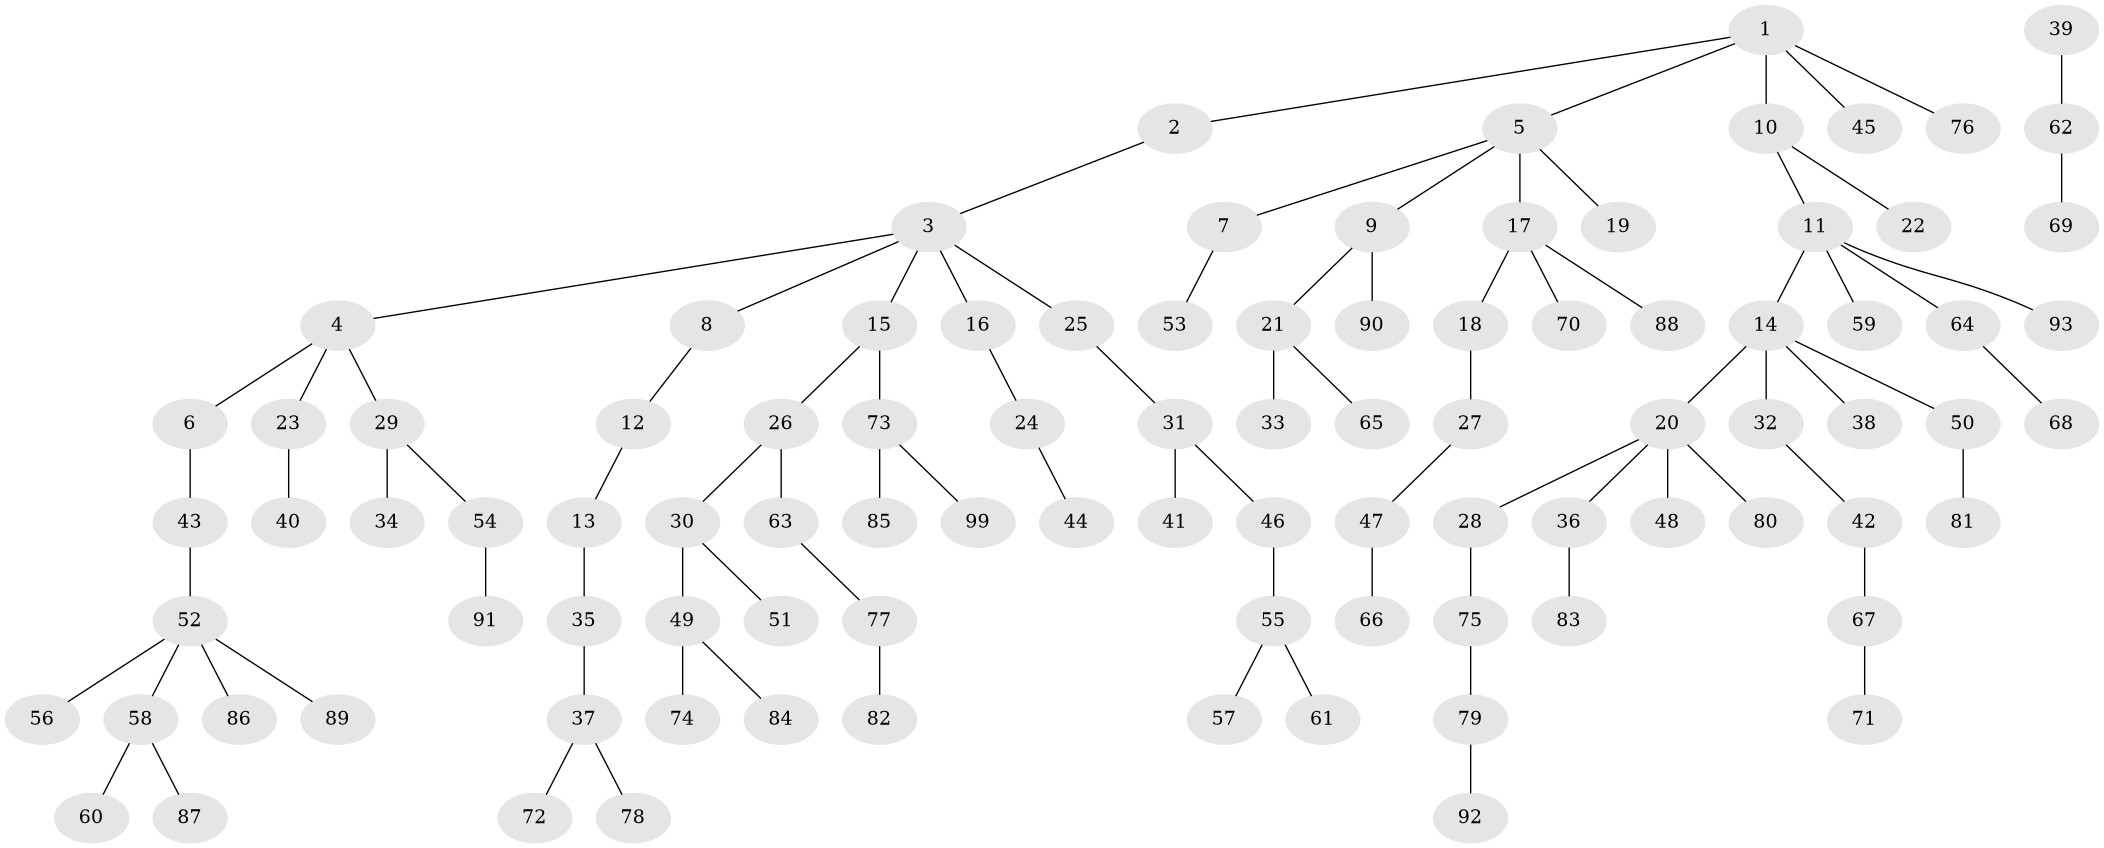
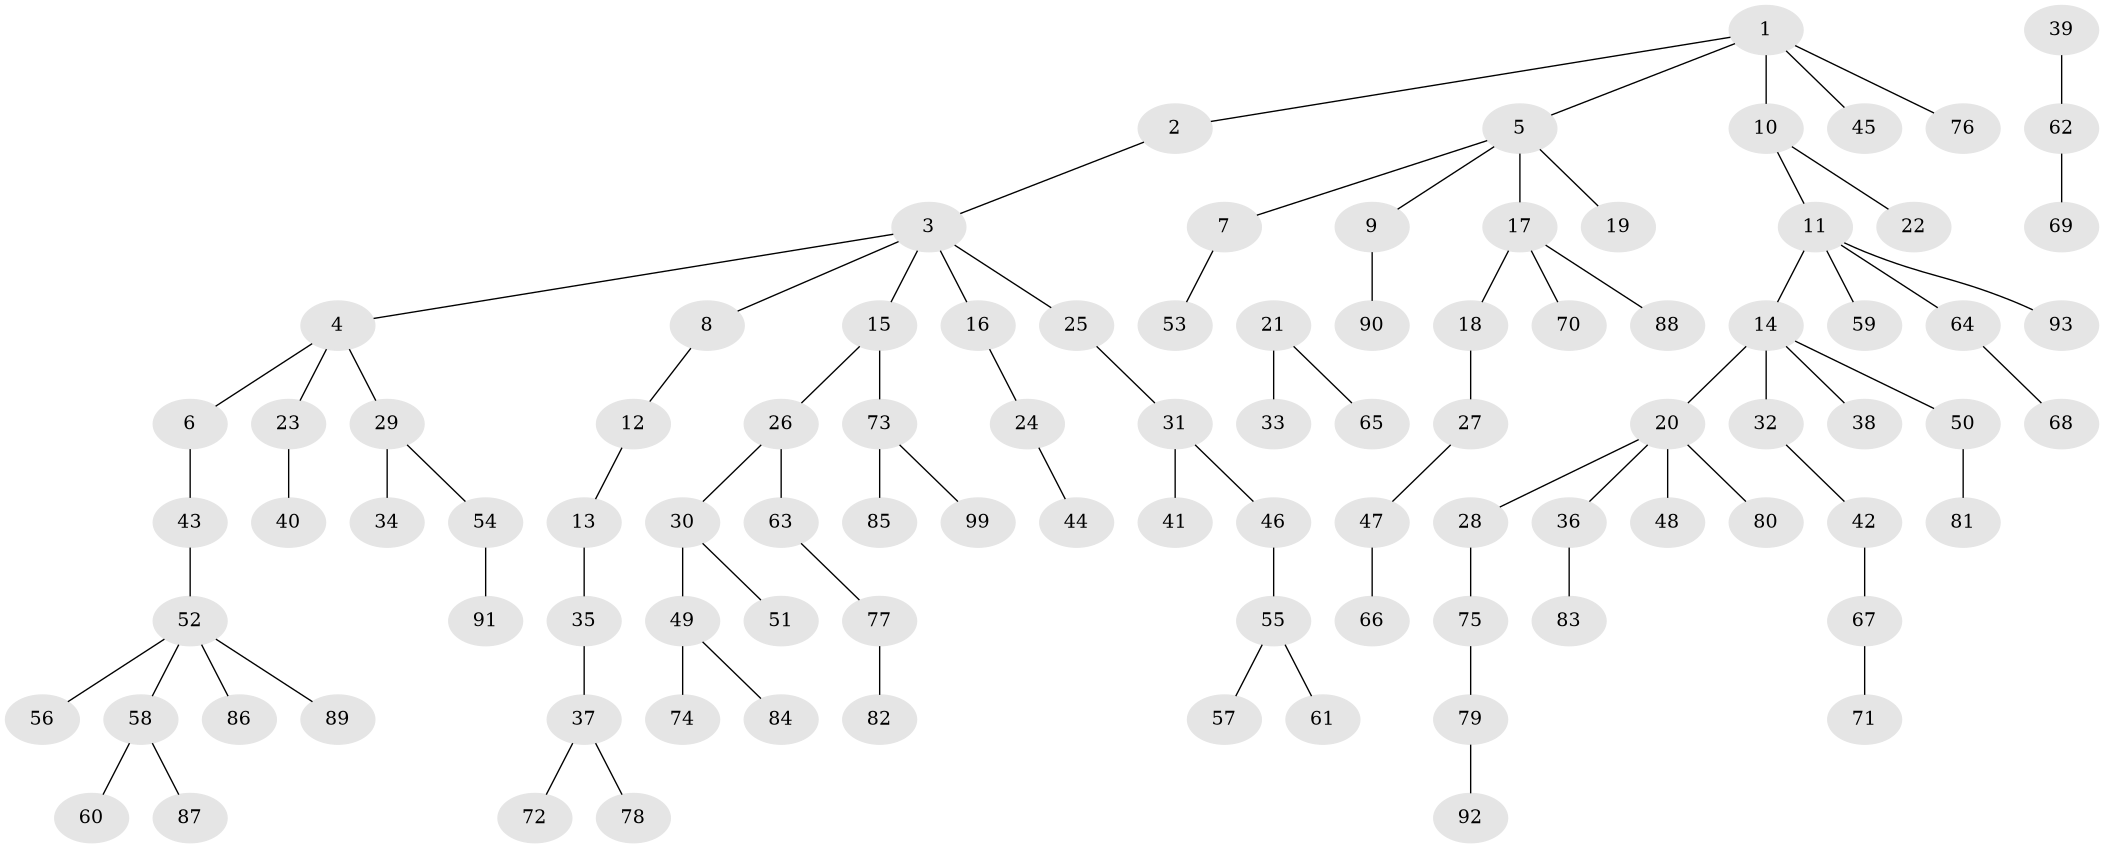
(1323, 276) -> none
